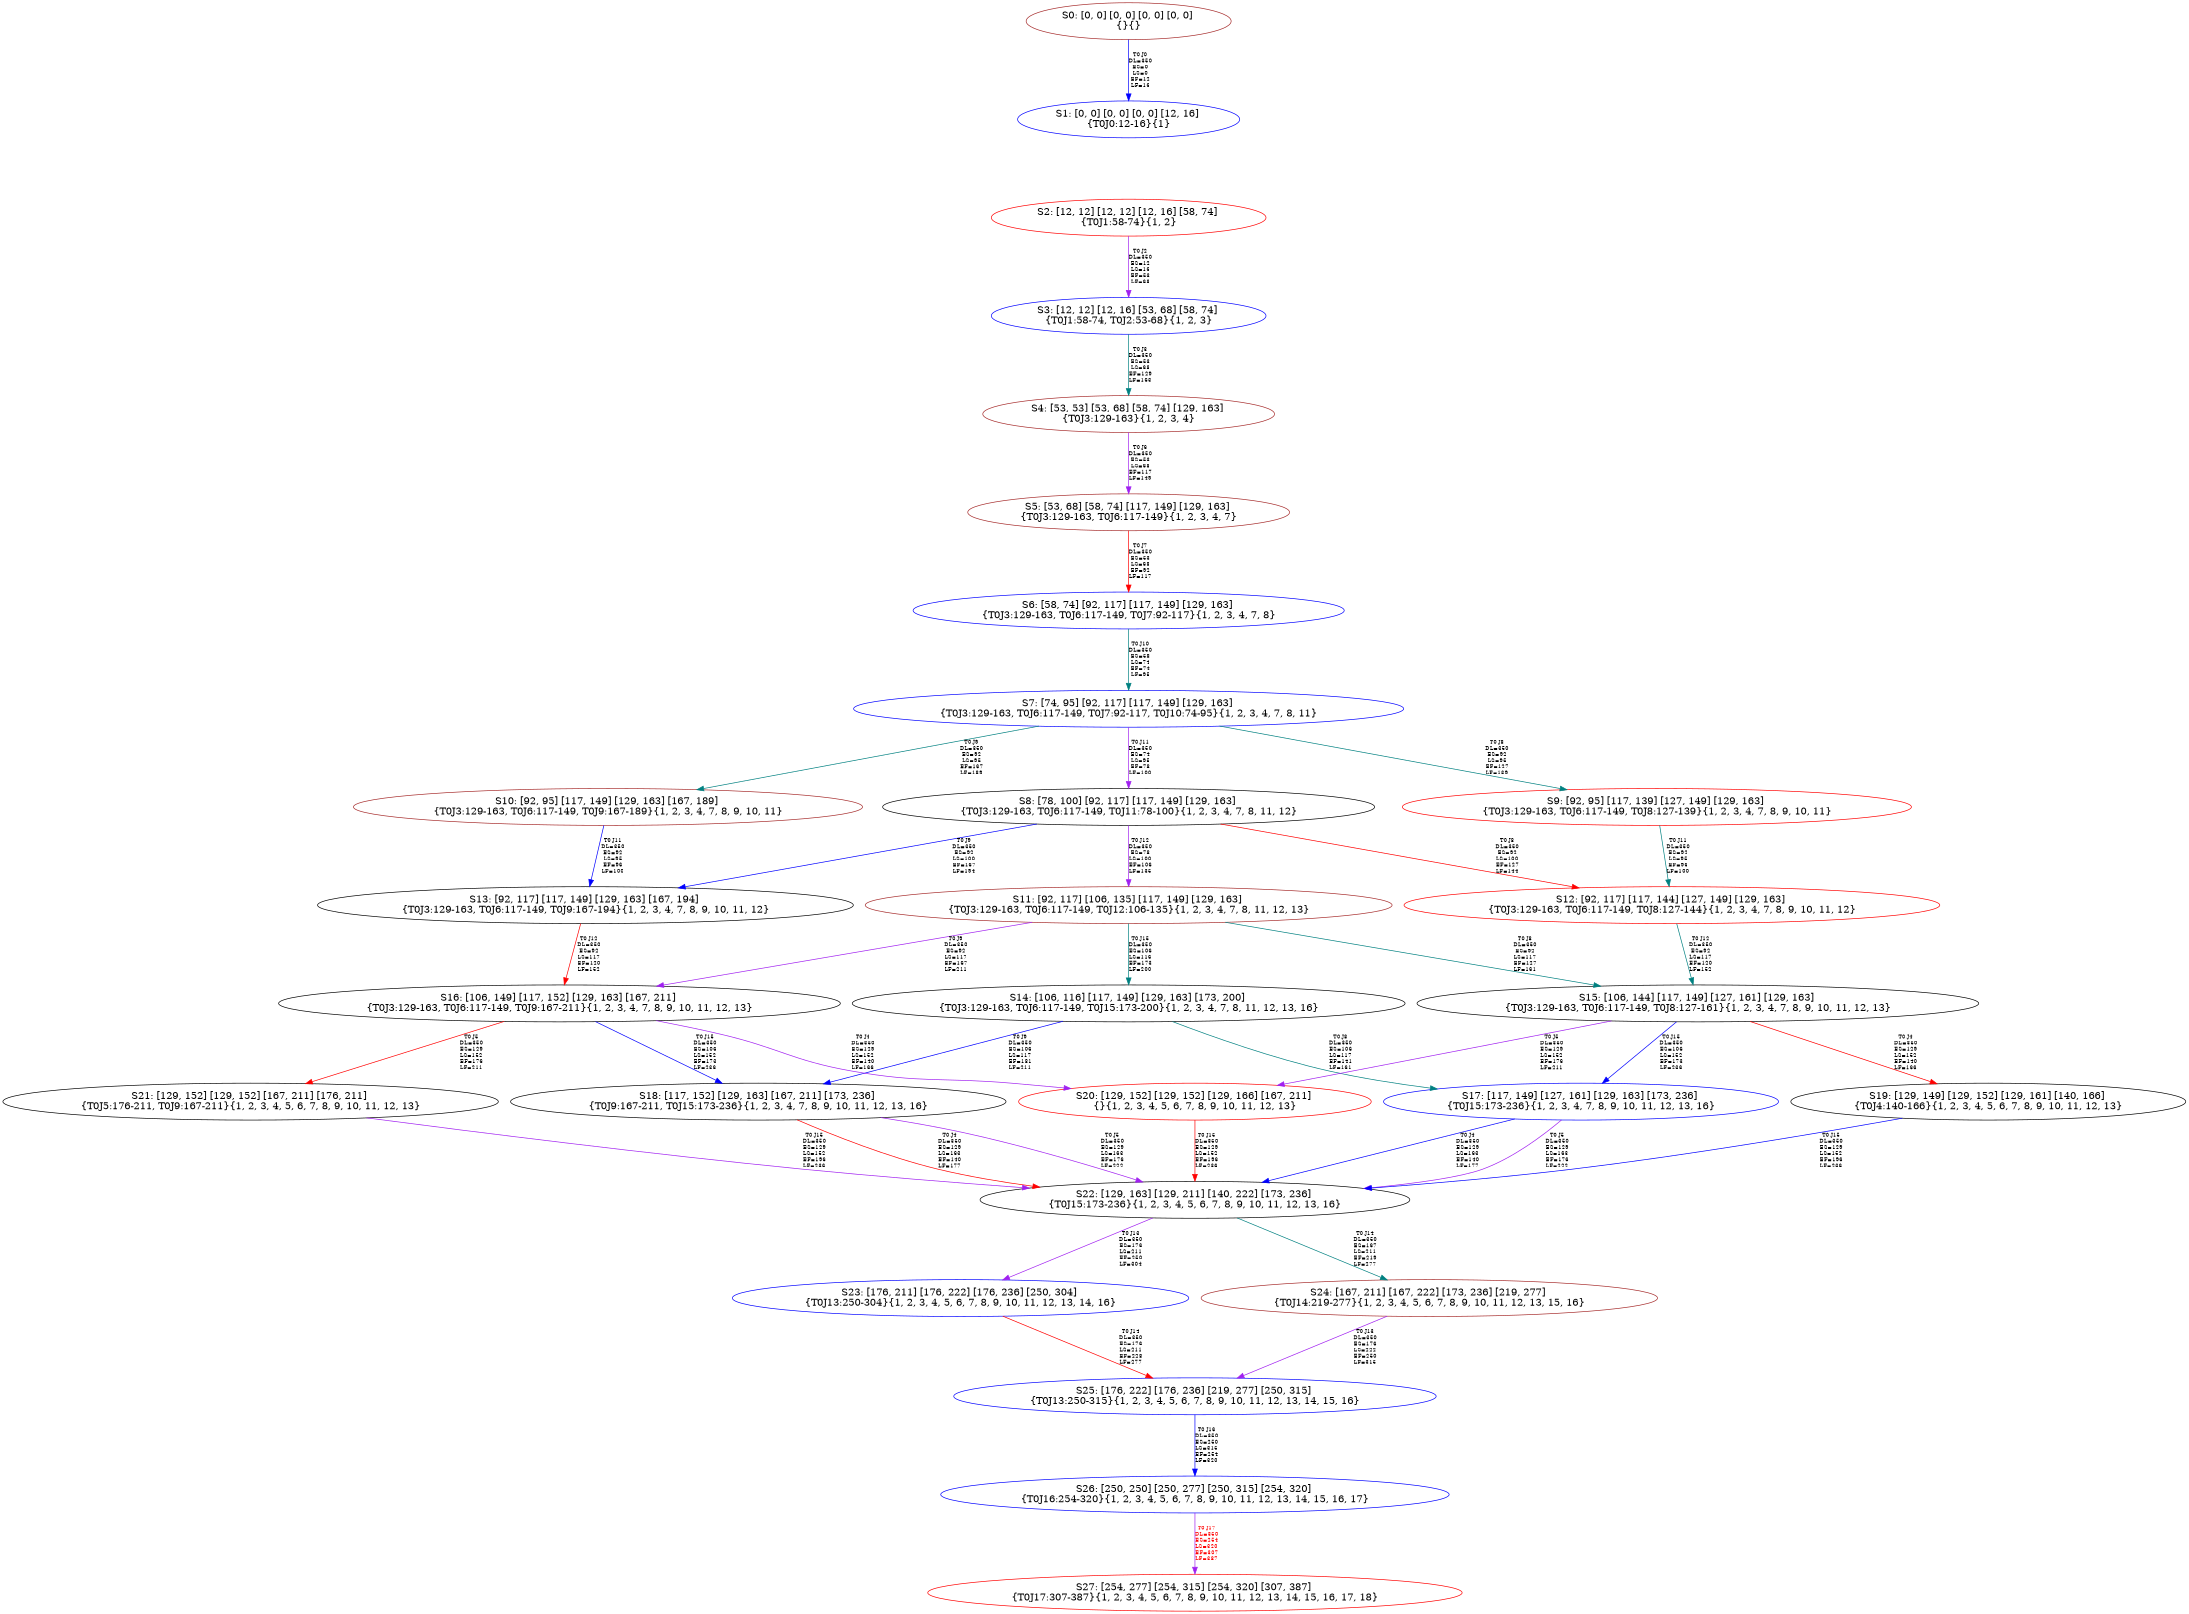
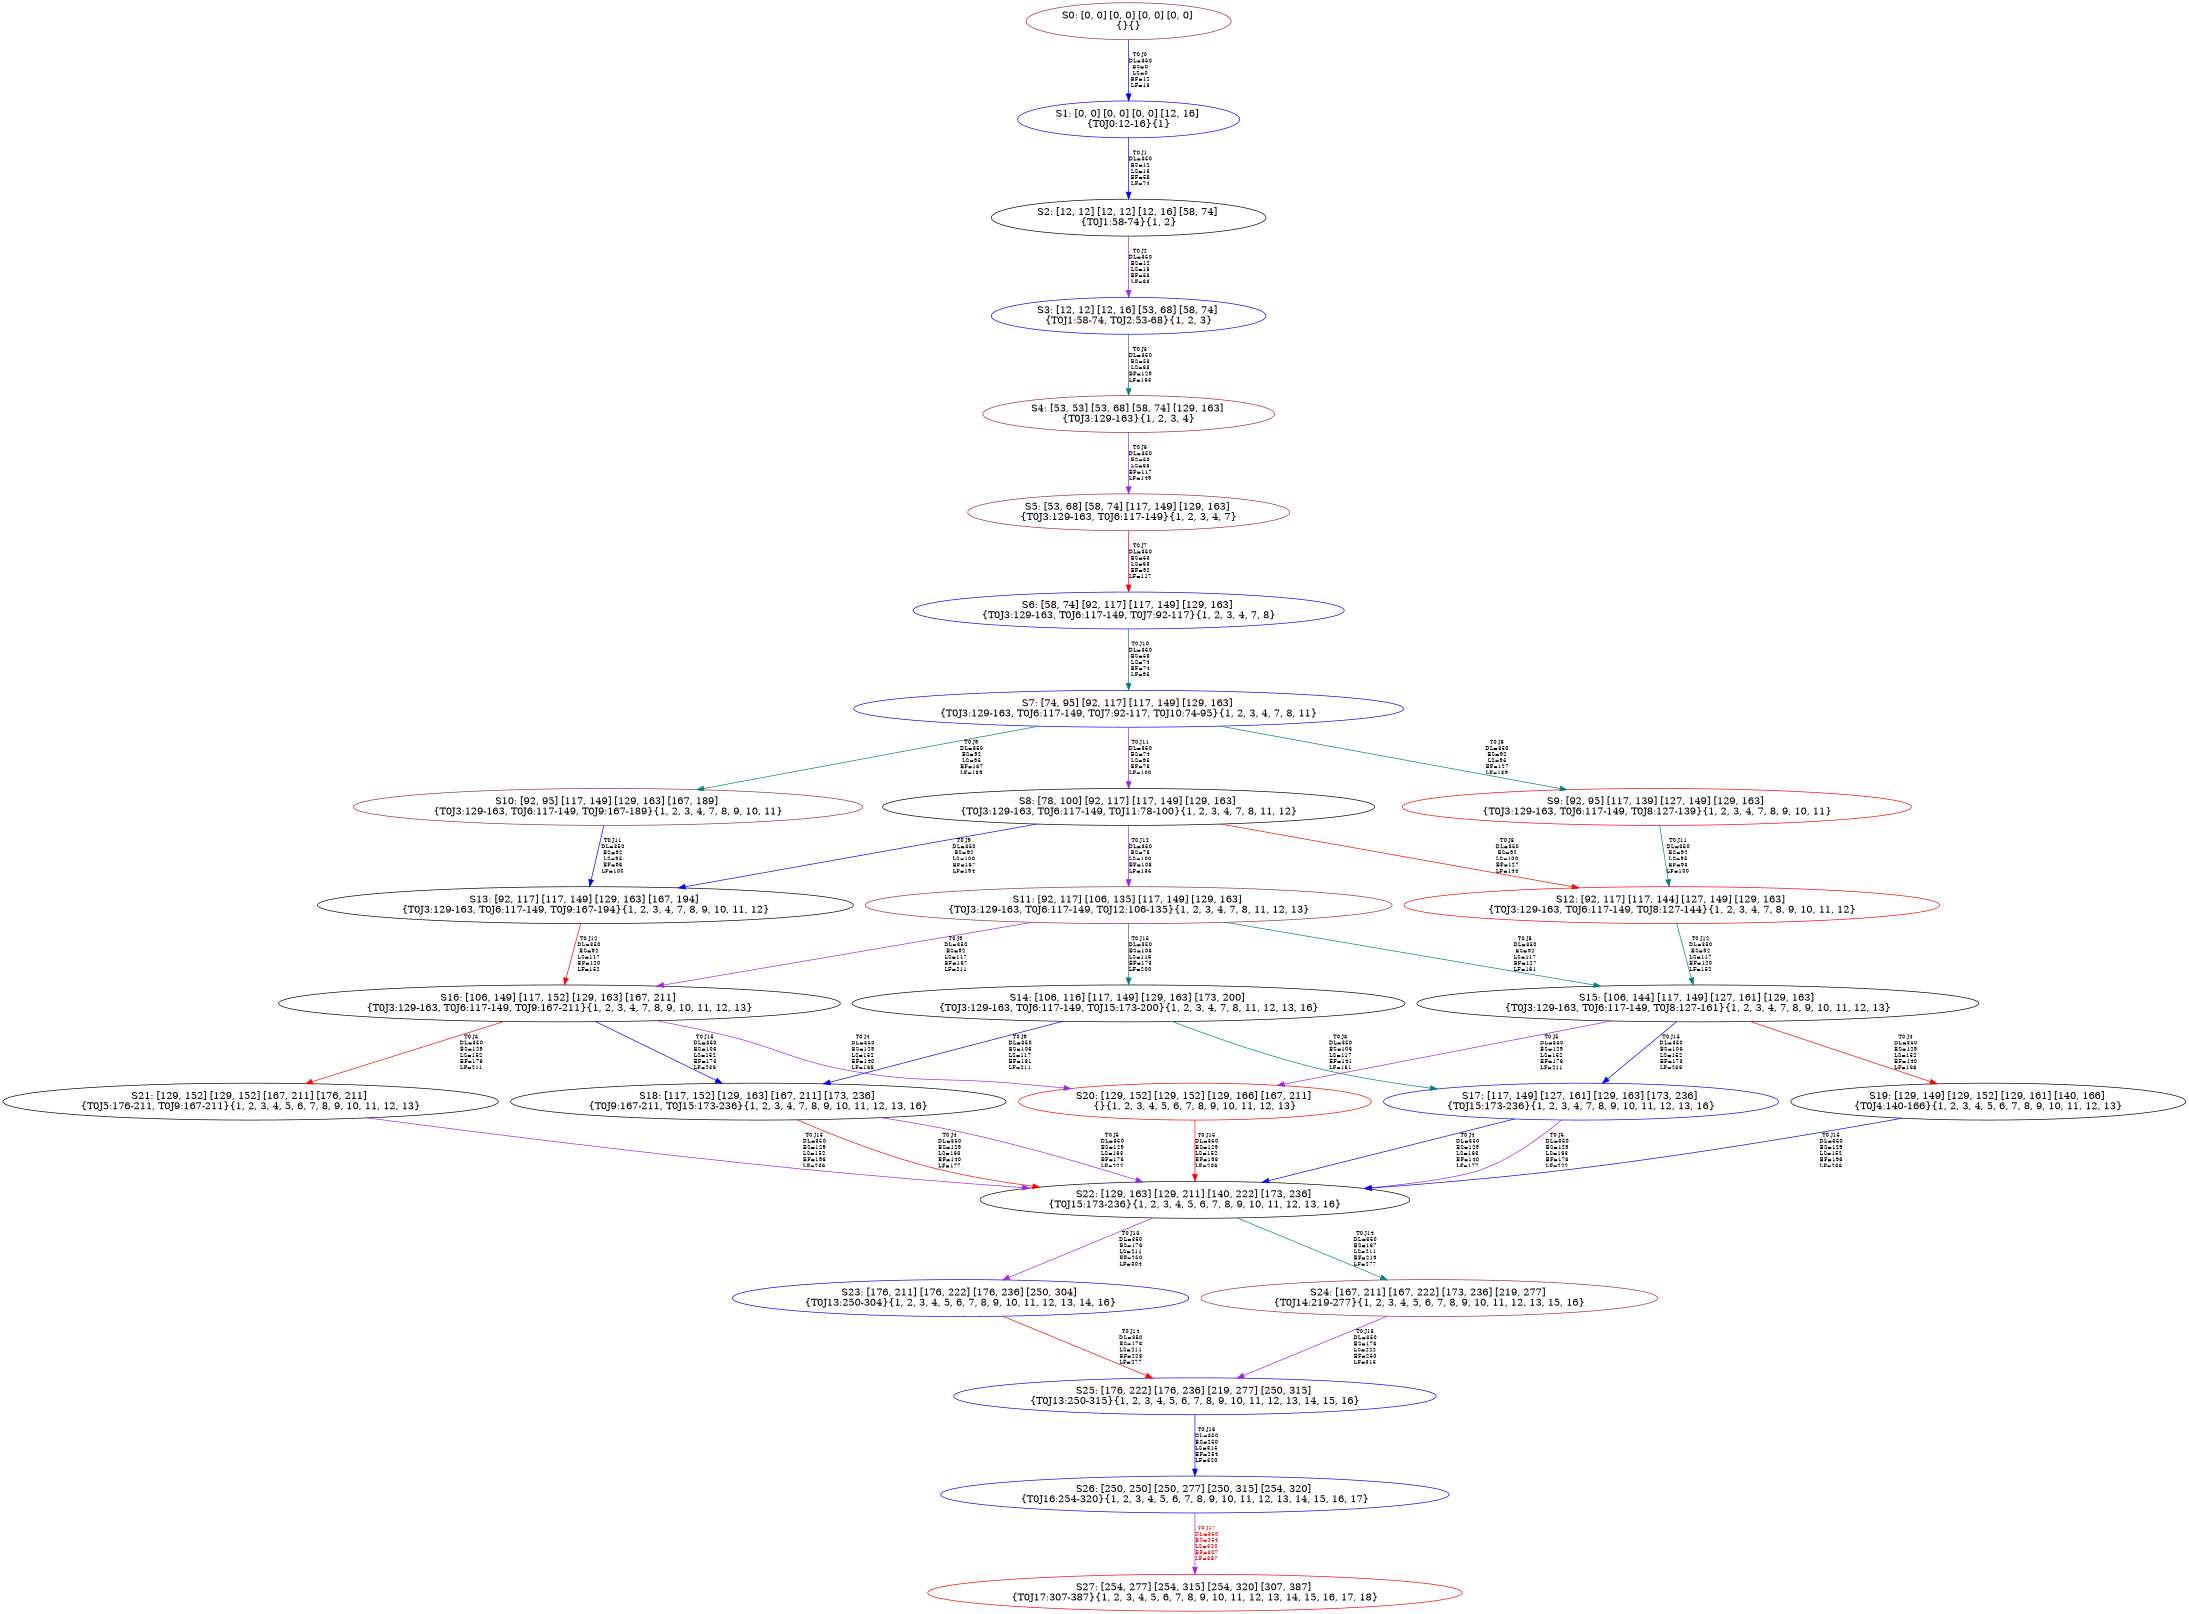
none -> (1129, 165)
(1129, 218) -> (1129, 218)
